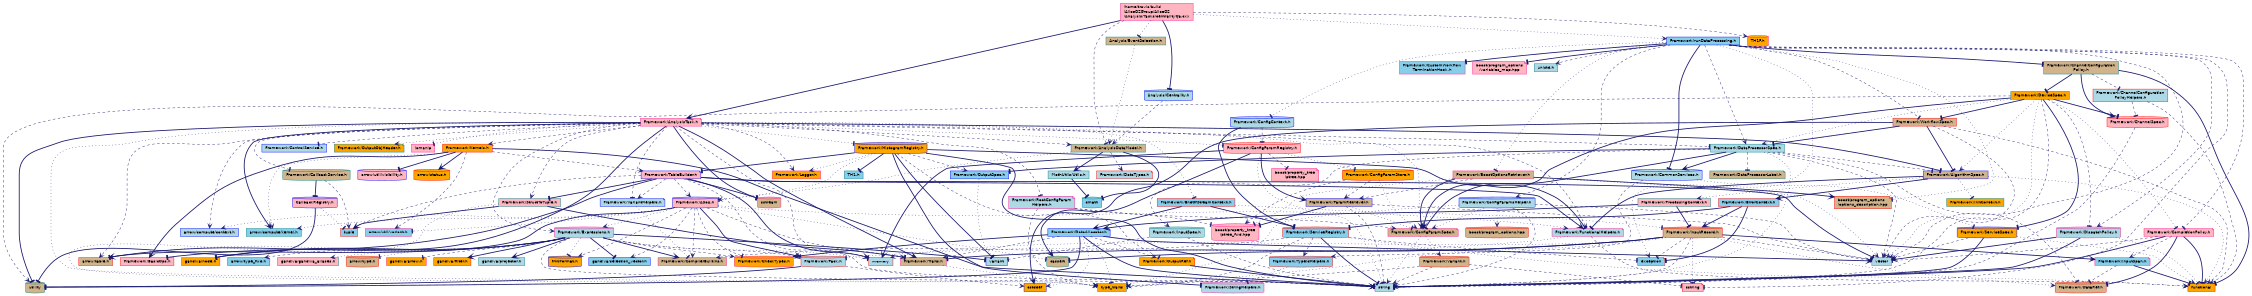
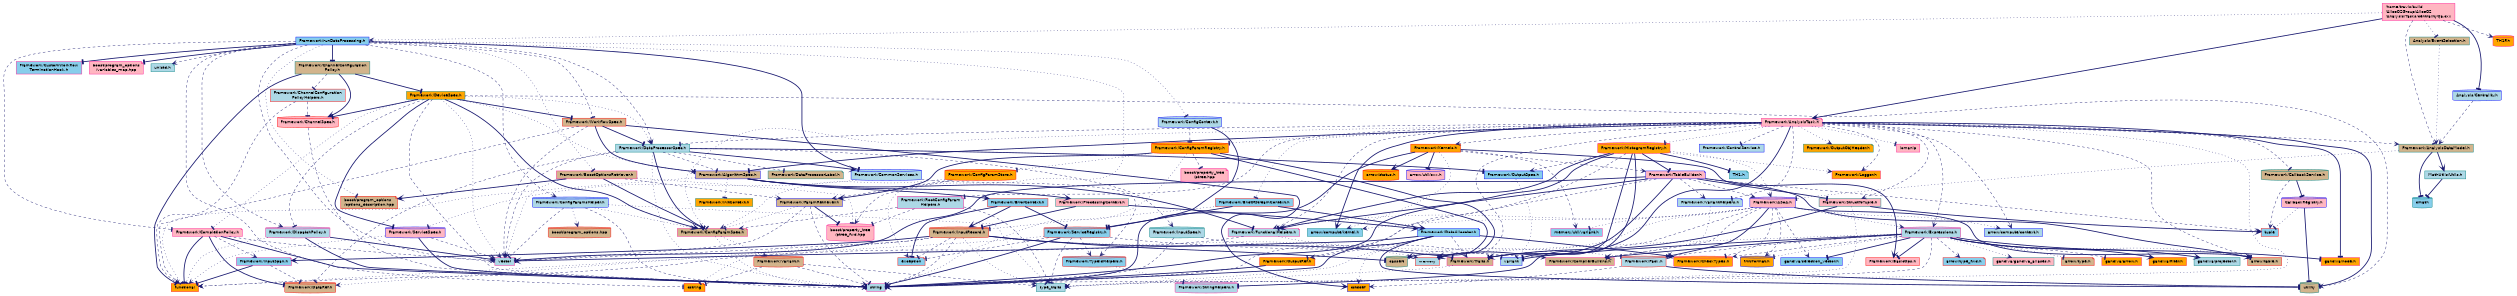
(891, 148) -> (1634, 148)
(1262, 148) -> (1190, 148)
(382, 175) -> (1426, 175)
(1125, 175) -> none
(1795, 188) -> (923, 189)
(2137, 192) -> (400, 209)
(769, 202) -> none
(388, 232) -> (1577, 232)
(1987, 232) -> (415, 232)
(362, 262) -> (2078, 262)
(1112, 288) -> (1051, 288)
(1693, 288) -> (694, 288)
